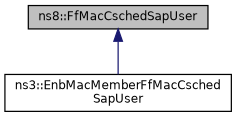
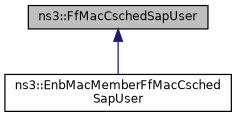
(118, 17) -> (118, 17)
